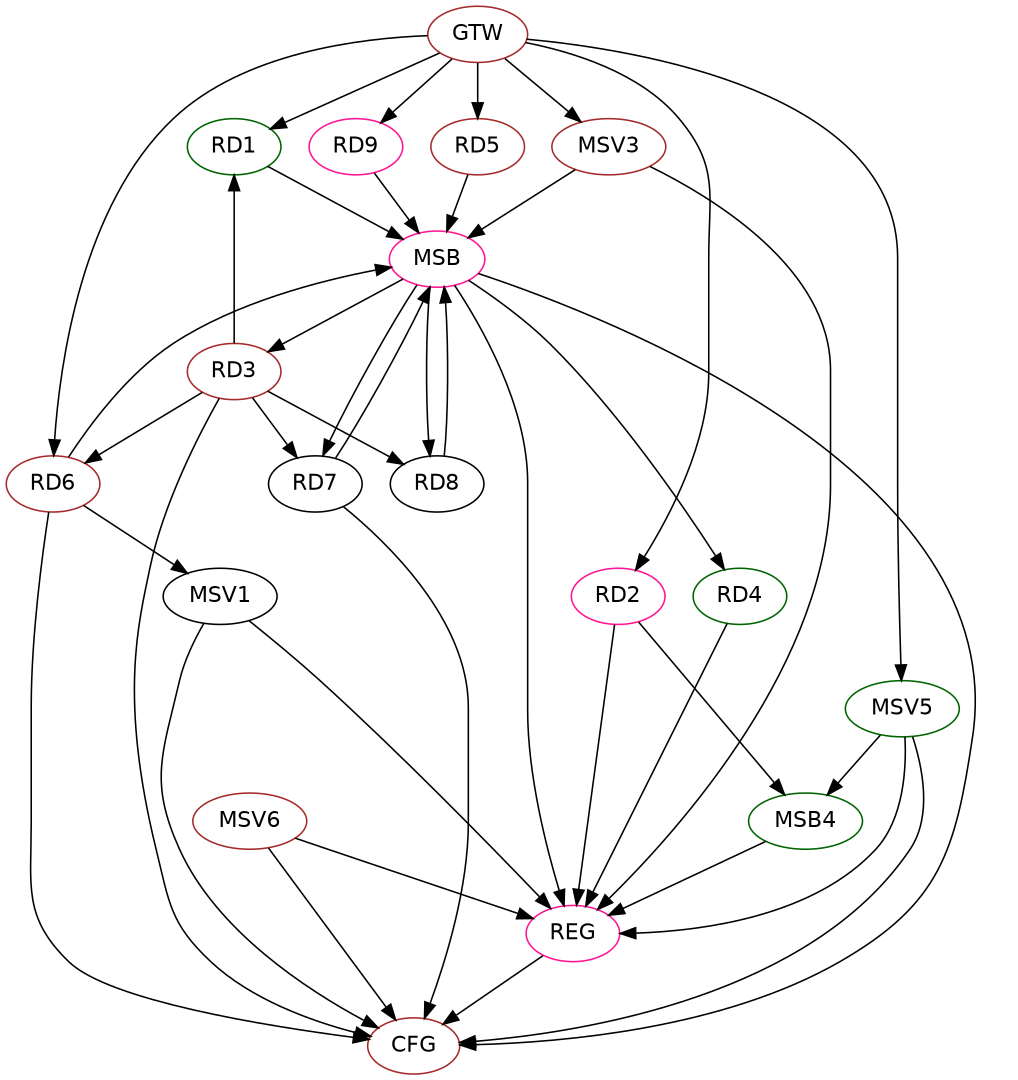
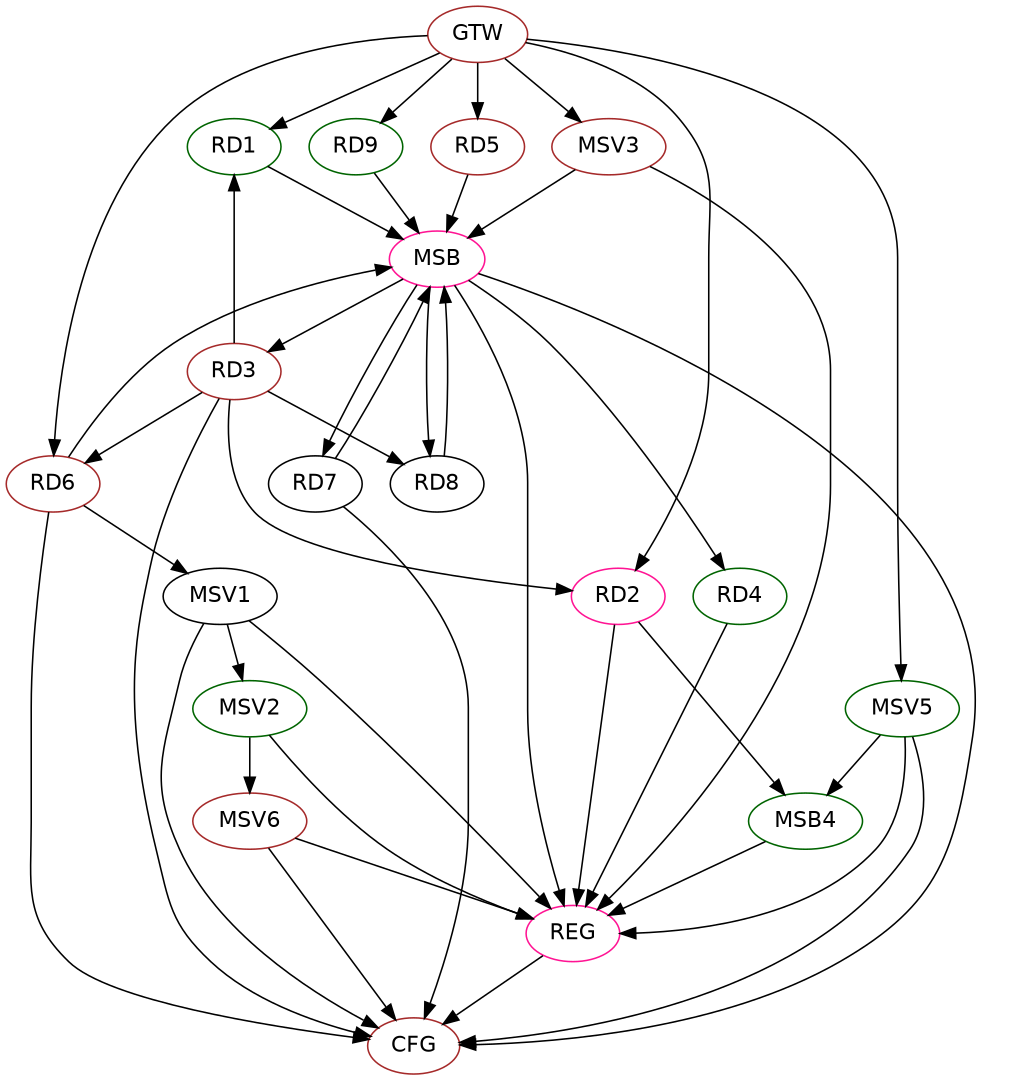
(356, 147) -> (356, 147)
(270, 421) -> (343, 553)
none -> (250, 709)
